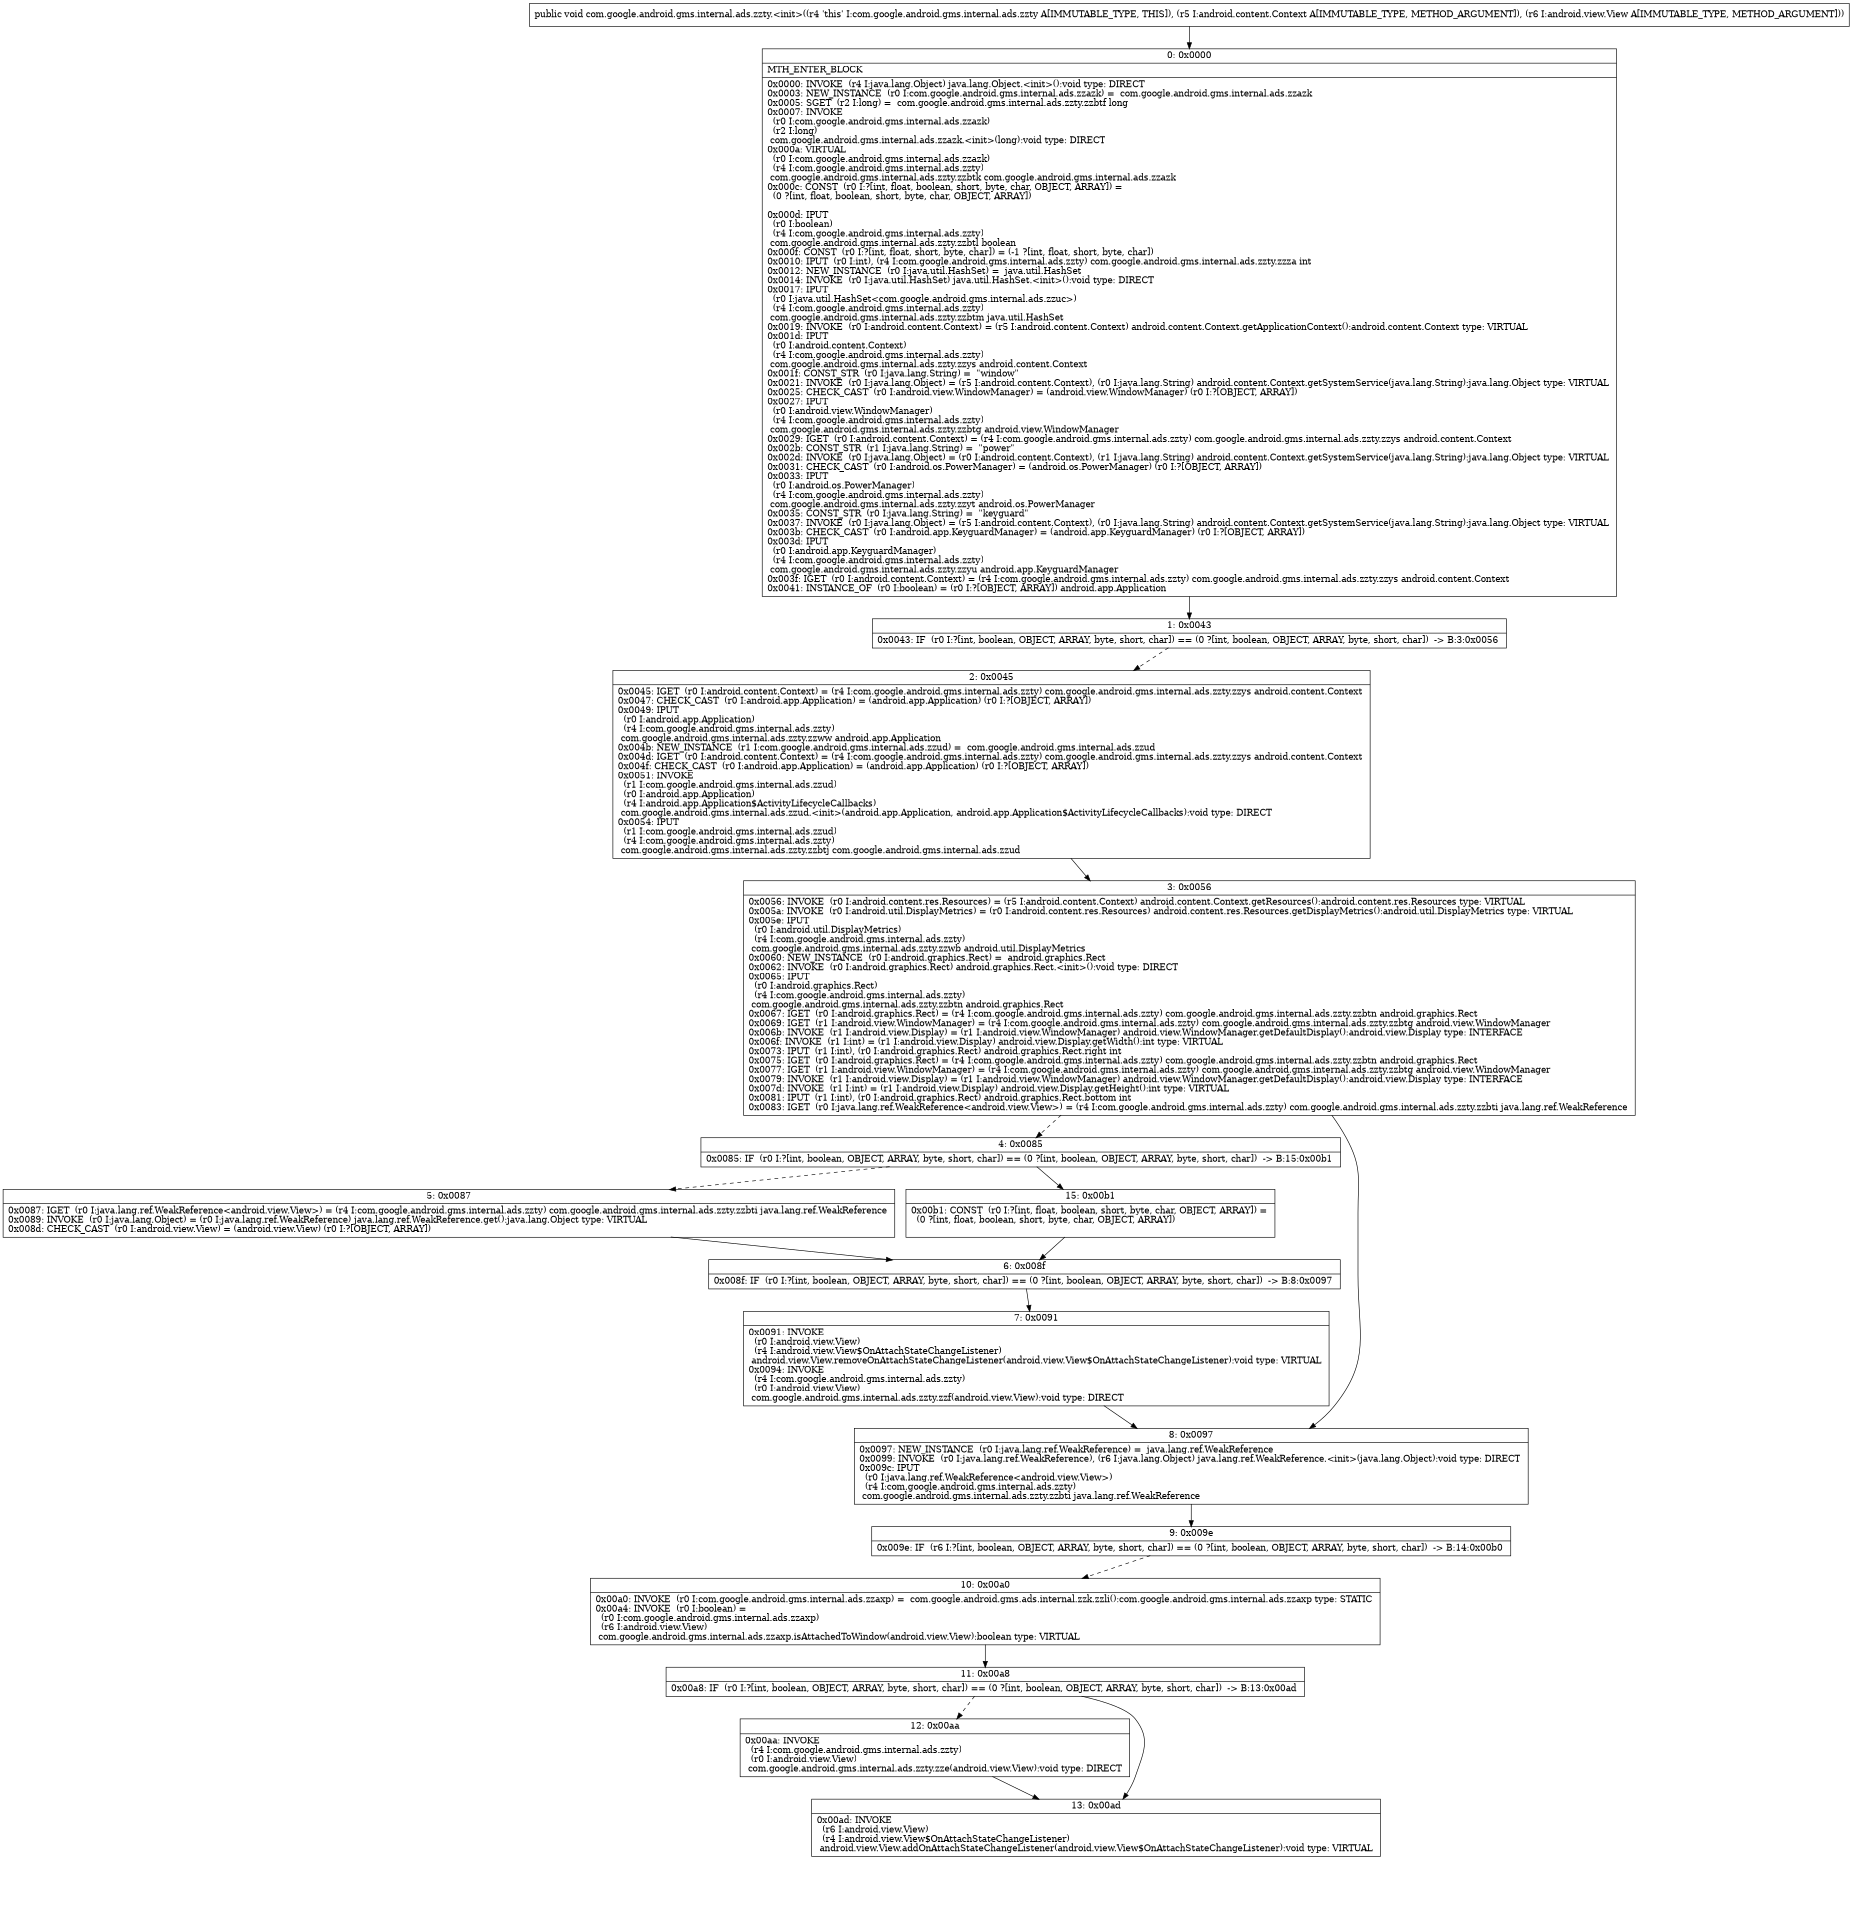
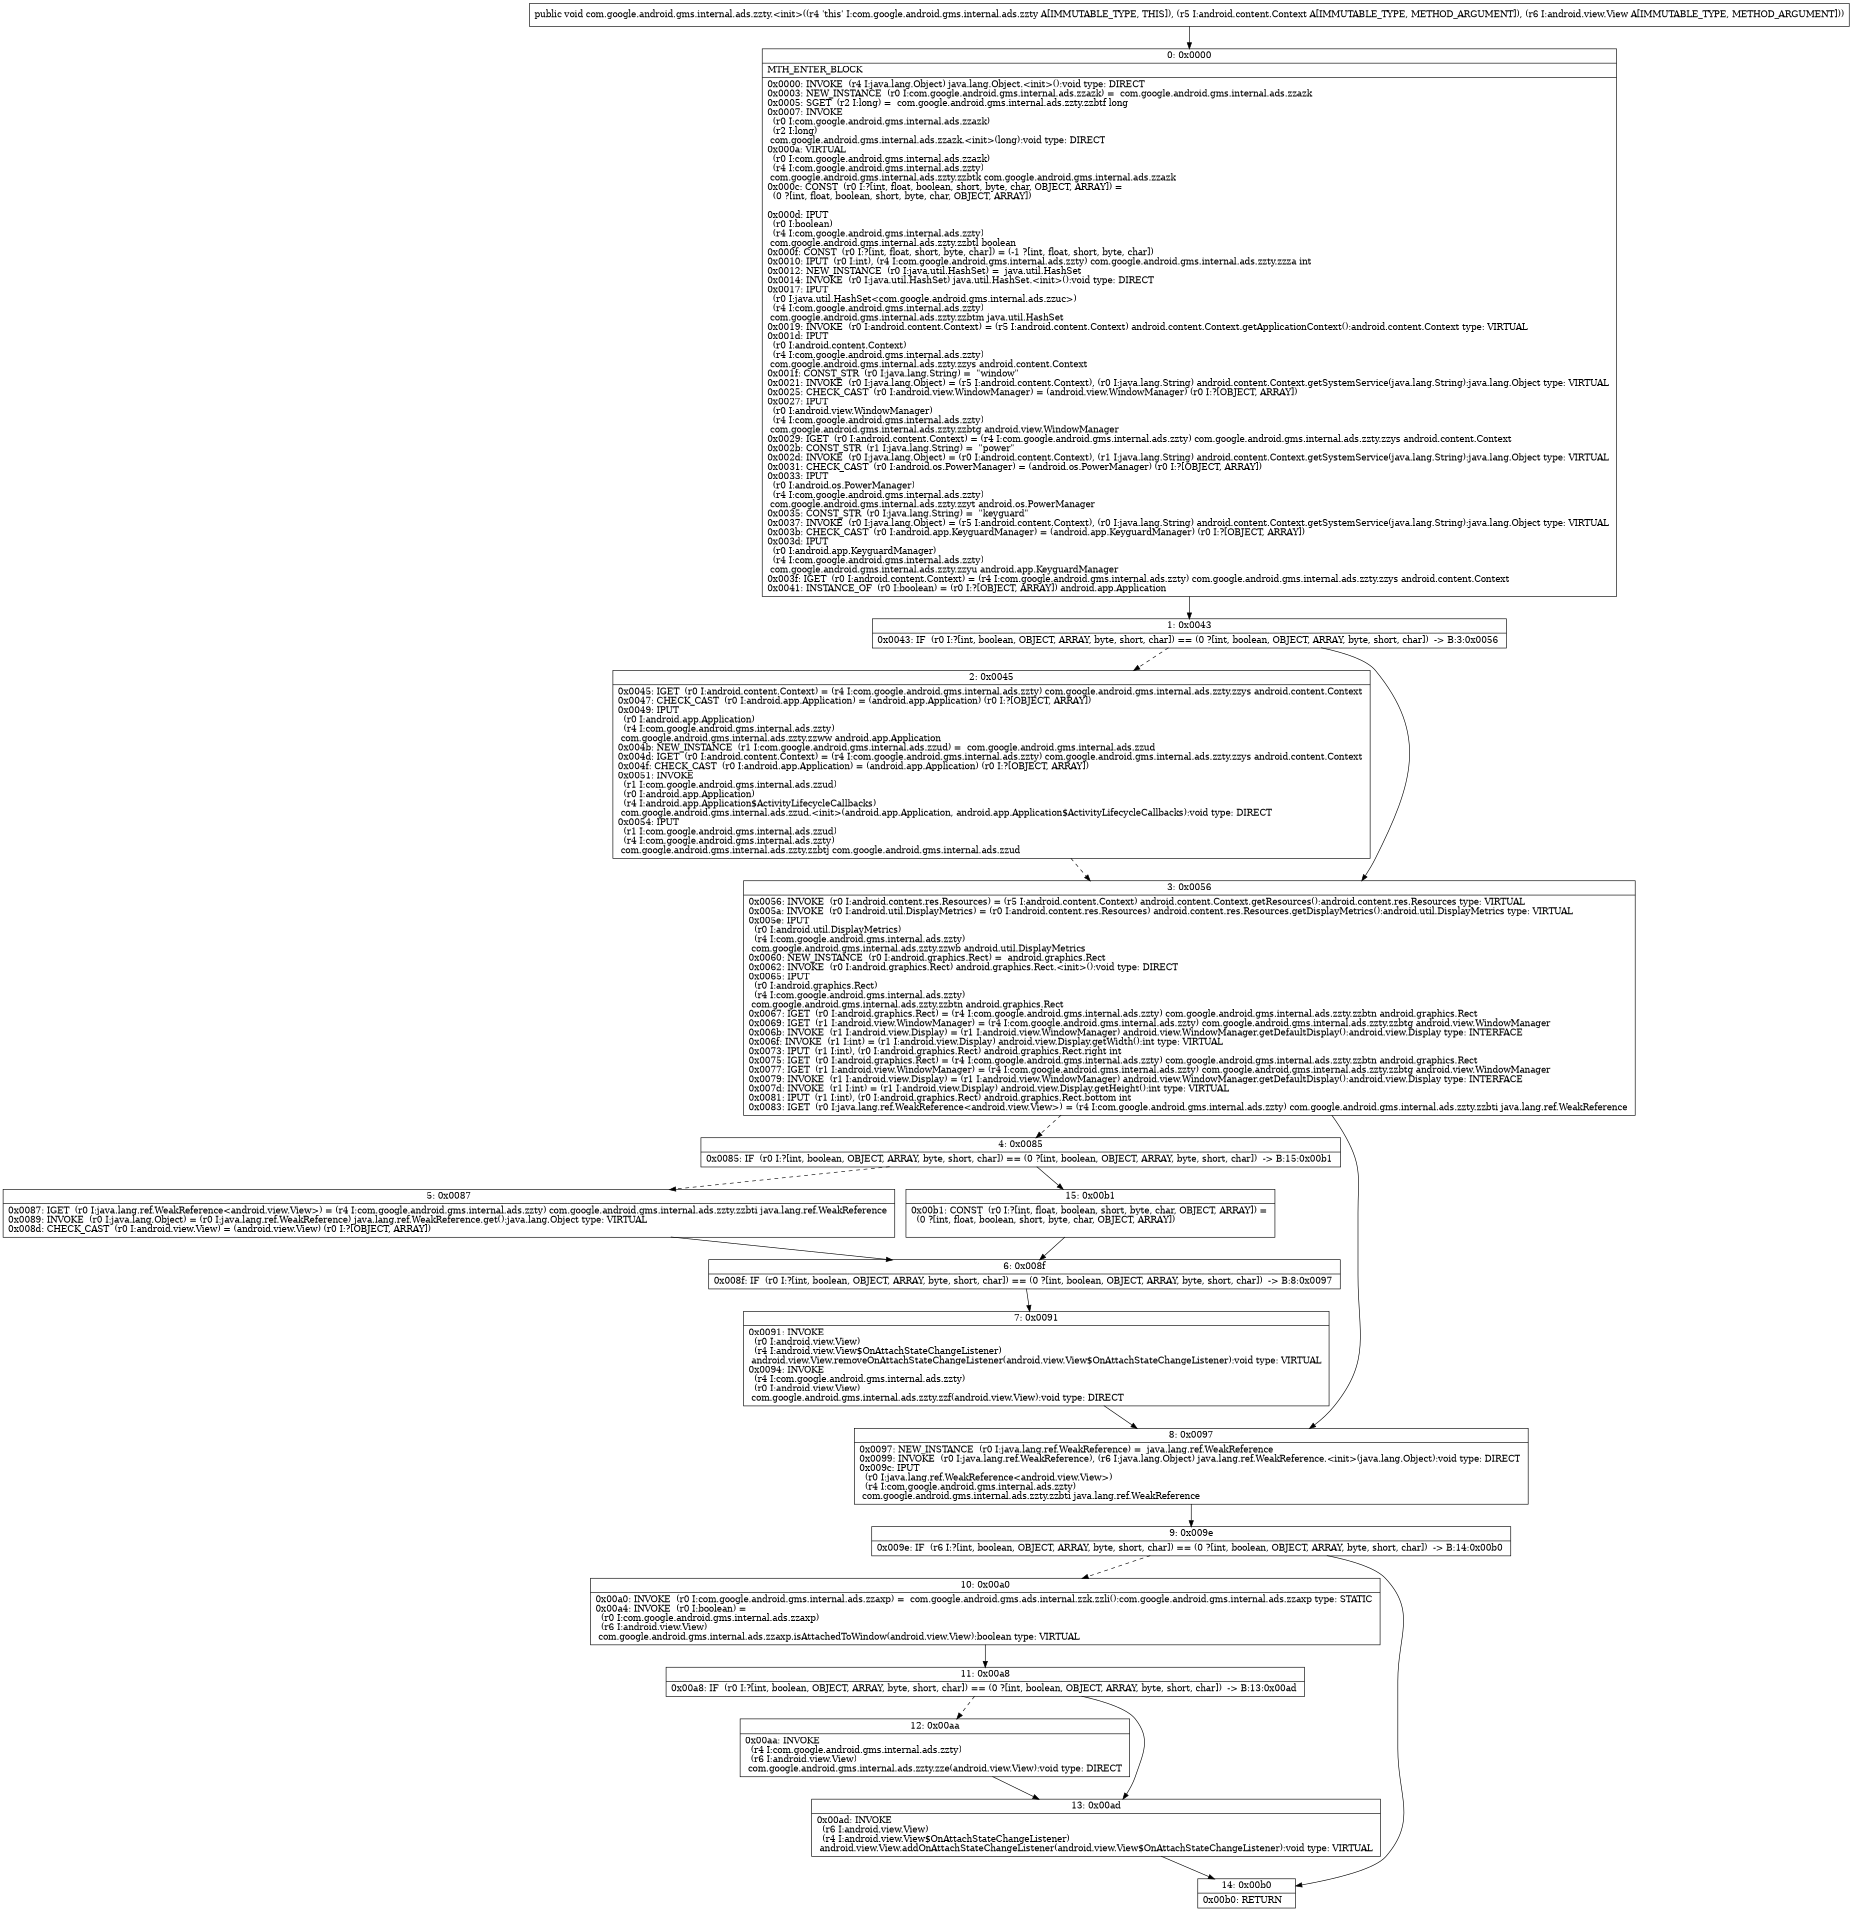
none -> (1409, 743)
(1078, 867) -> (1078, 867)
(801, 1760) -> (801, 1760)
none -> (1247, 1893)
